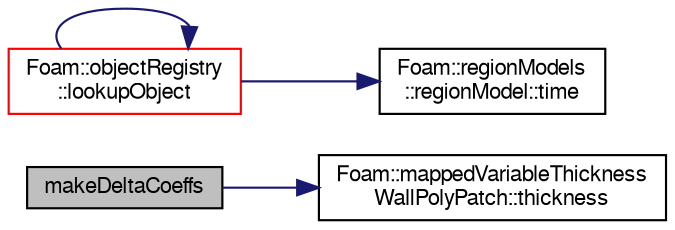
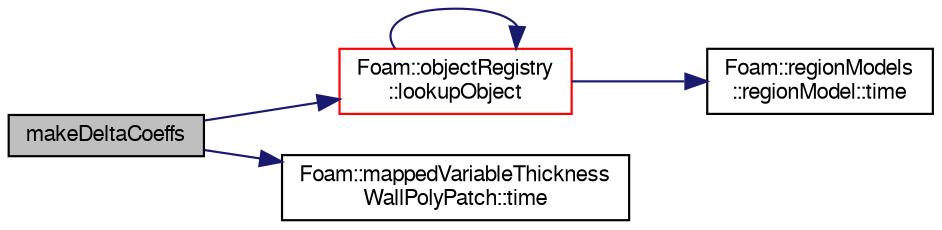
none -> (261, 112)
(492, 188) -> (456, 188)
